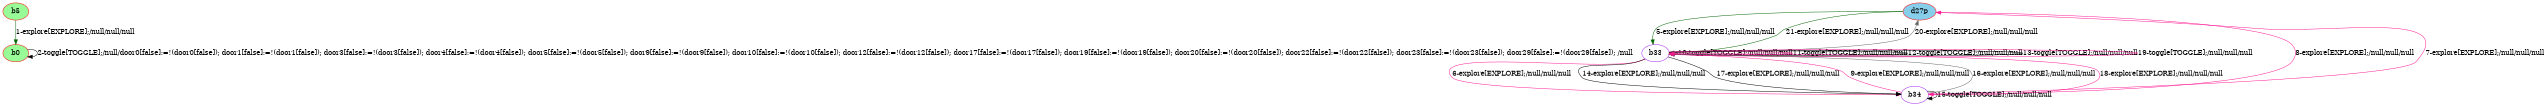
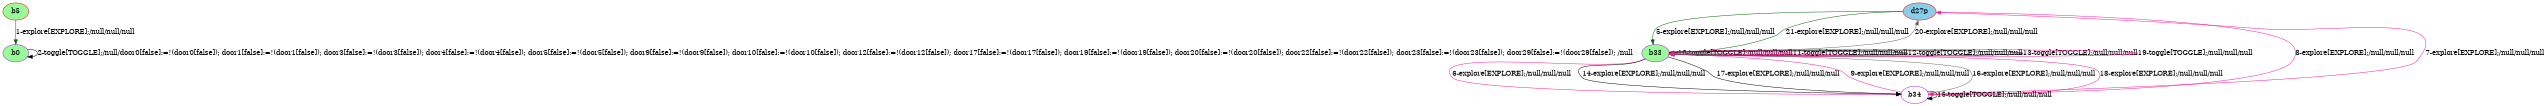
(16, 53) -> (16, 53)
(1656, 53) -> (1656, 53)
